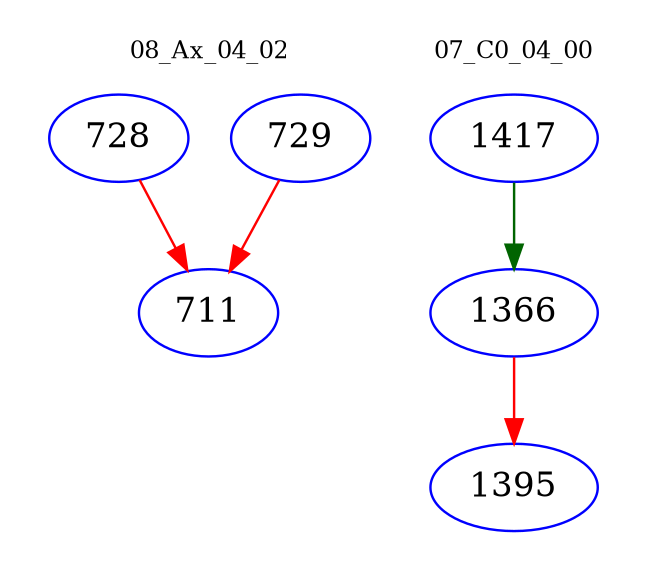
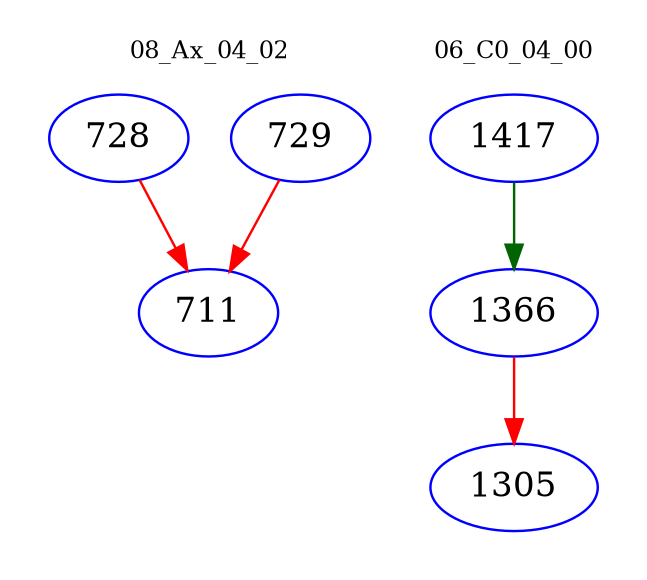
(514, 52) -> (514, 52)
(514, 487) -> (514, 487)
